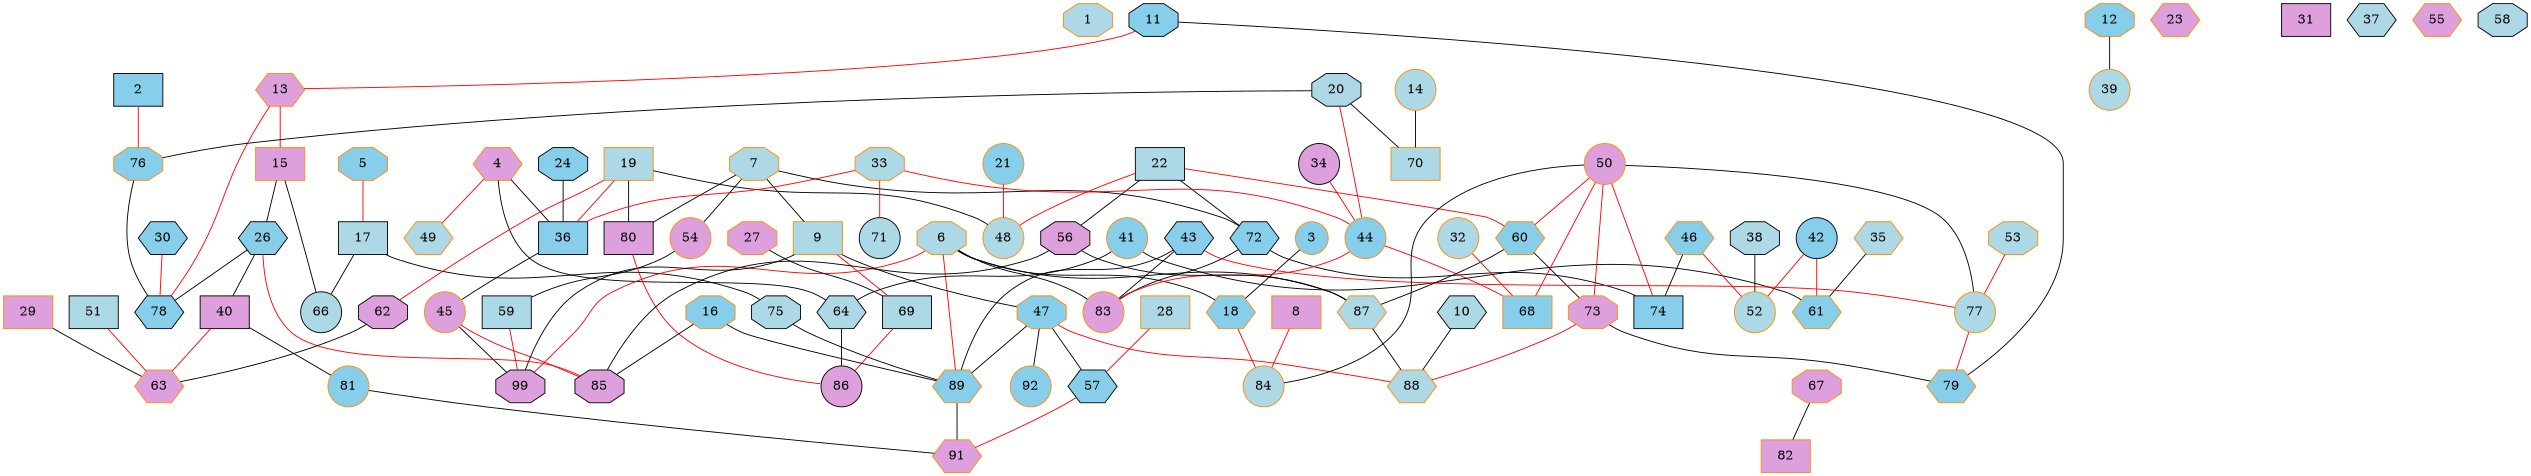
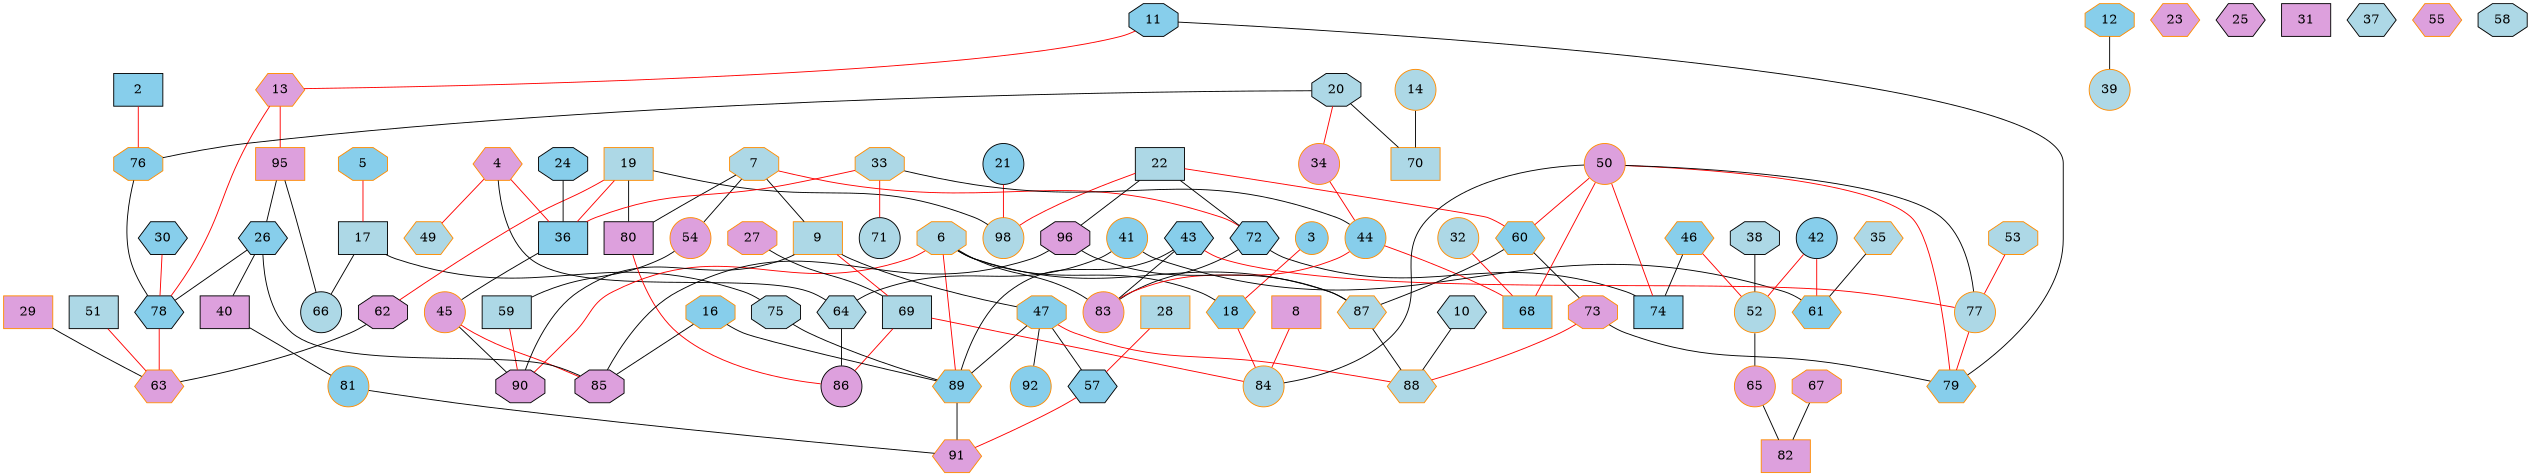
(1088, 20) -> none
none -> (2241, 20)
(1351, 162) -> (1328, 125)
(280, 164) -> (280, 164)
(1003, 164) -> (1003, 164)
(1319, 164) -> (1319, 164)
(1140, 190) -> (1140, 190)
(987, 192) -> (987, 192)
(530, 201) -> (530, 201)
(1003, 238) -> (1003, 238)
(1065, 238) -> (1065, 238)
(1599, 240) -> (1861, 194)
(1282, 266) -> (1282, 266)
(191, 350) -> (159, 349)
none -> (1088, 350)
(392, 356) -> (392, 356)
(520, 386) -> (520, 386)
none -> (1755, 386)
